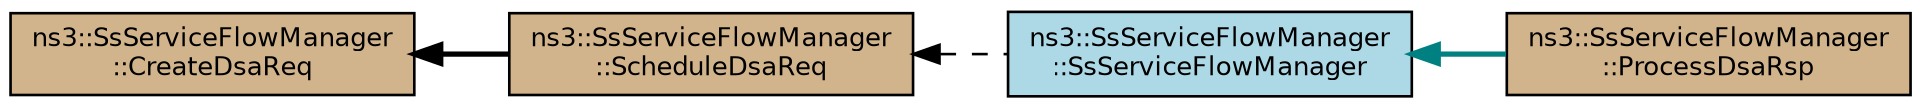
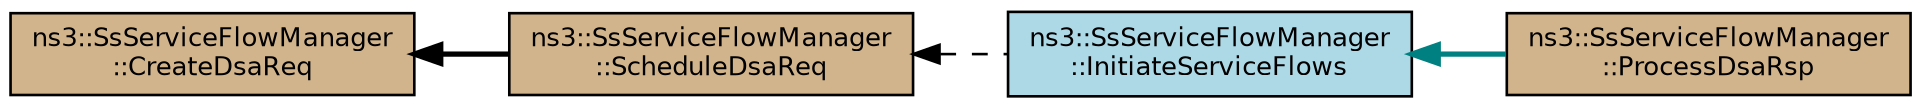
(1210, 54) -> (1210, 54)
